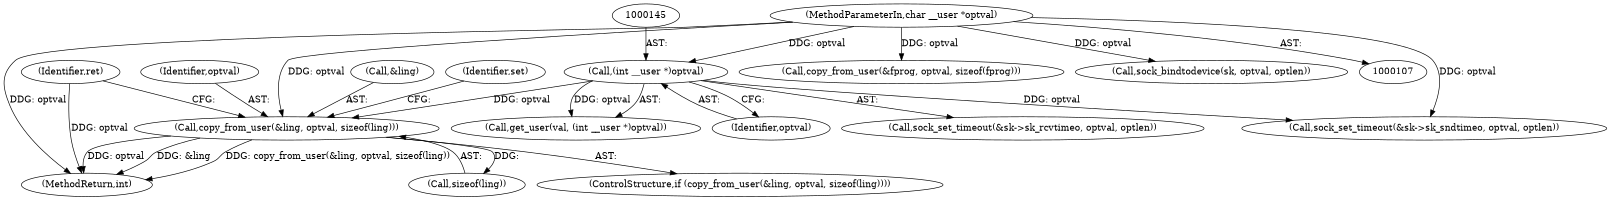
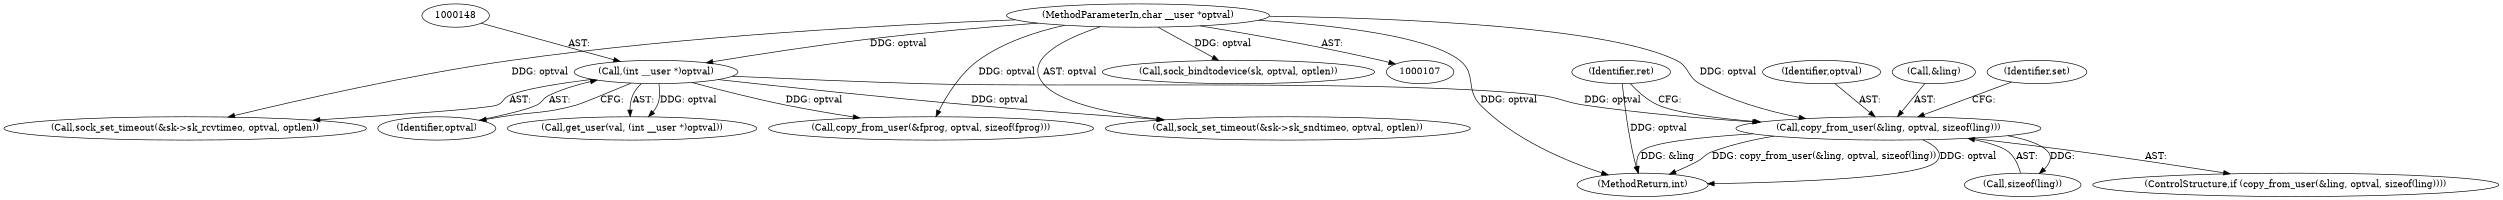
(646, 16) -> (456, 16)
none -> (622, 47)
(1468, 72) -> (1070, 72)
none -> (772, 102)
